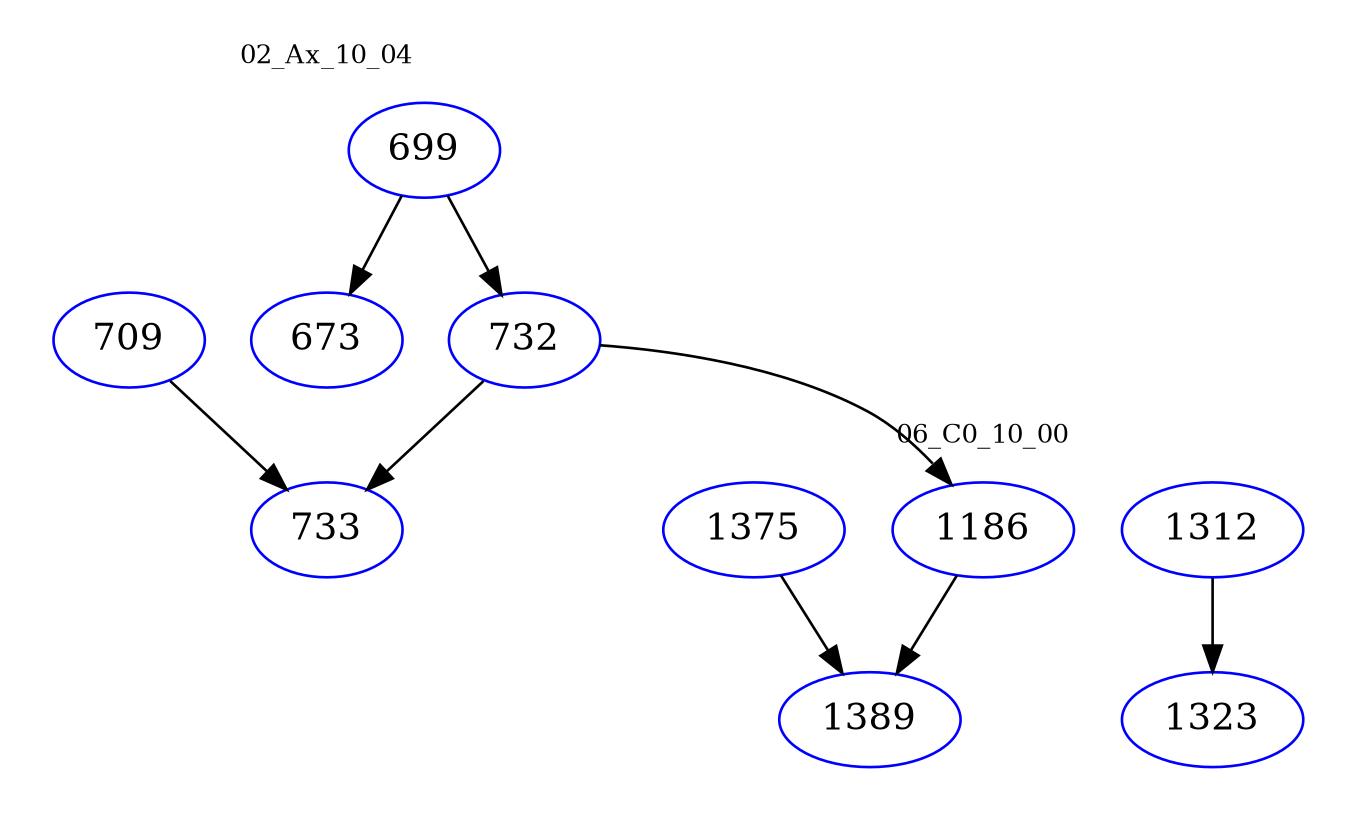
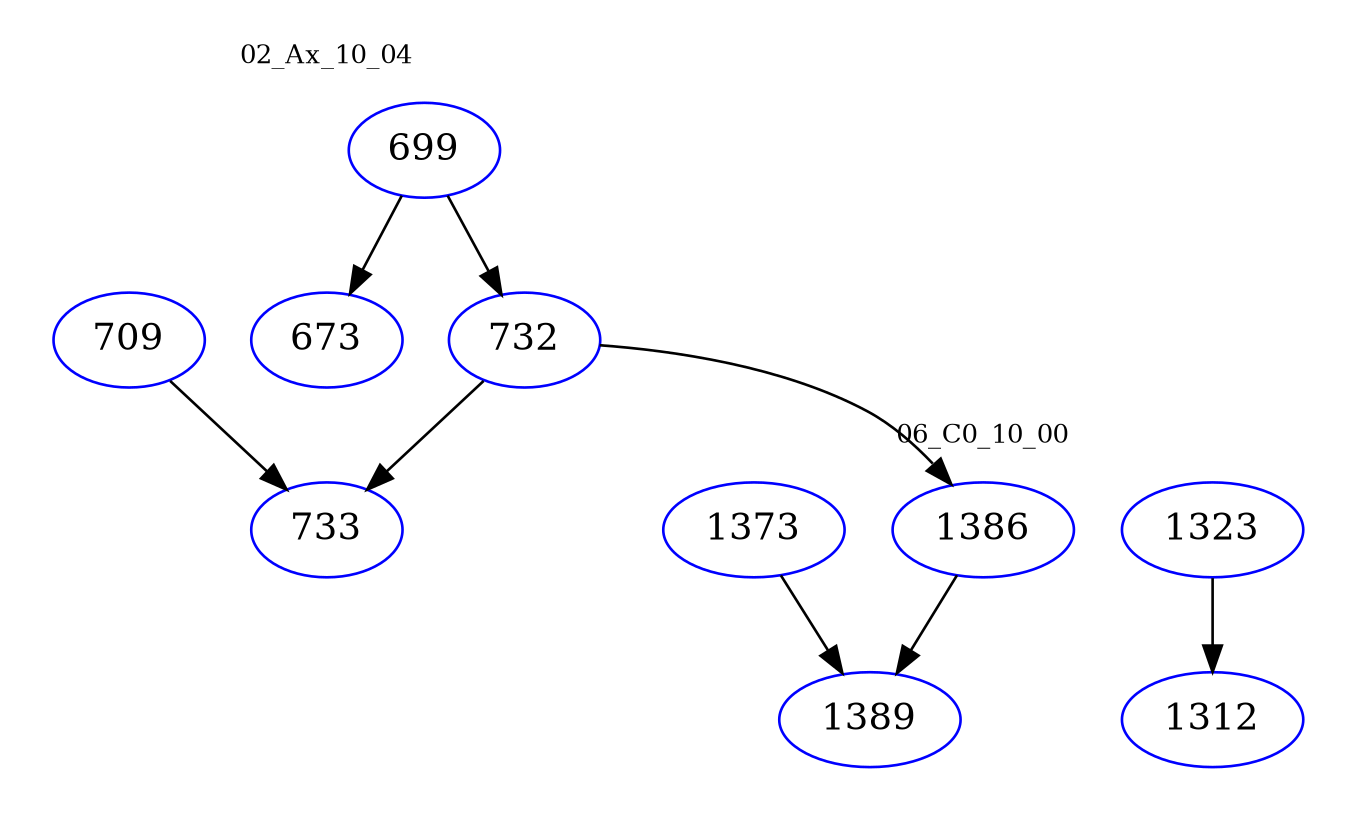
(754, 530) -> (754, 530)
(983, 530) -> (983, 530)
(1213, 612) -> (1213, 612)
